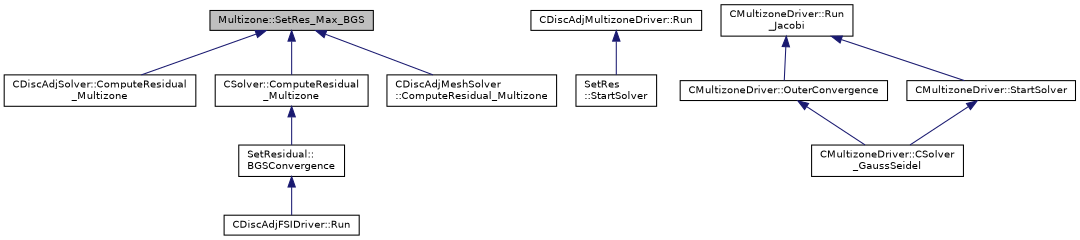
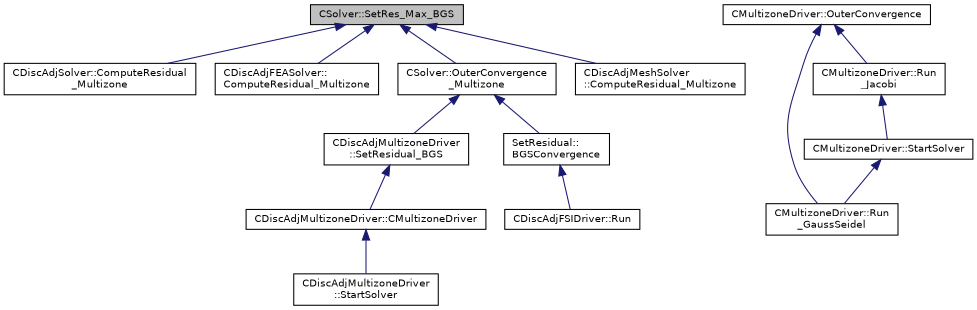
(292, 20) -> (387, 15)
(616, 20) -> (366, 219)
(785, 64) -> (854, 48)
none -> (297, 79)
(292, 91) -> (477, 79)
(616, 91) -> (366, 290)
none -> (396, 149)
(888, 161) -> (832, 219)
